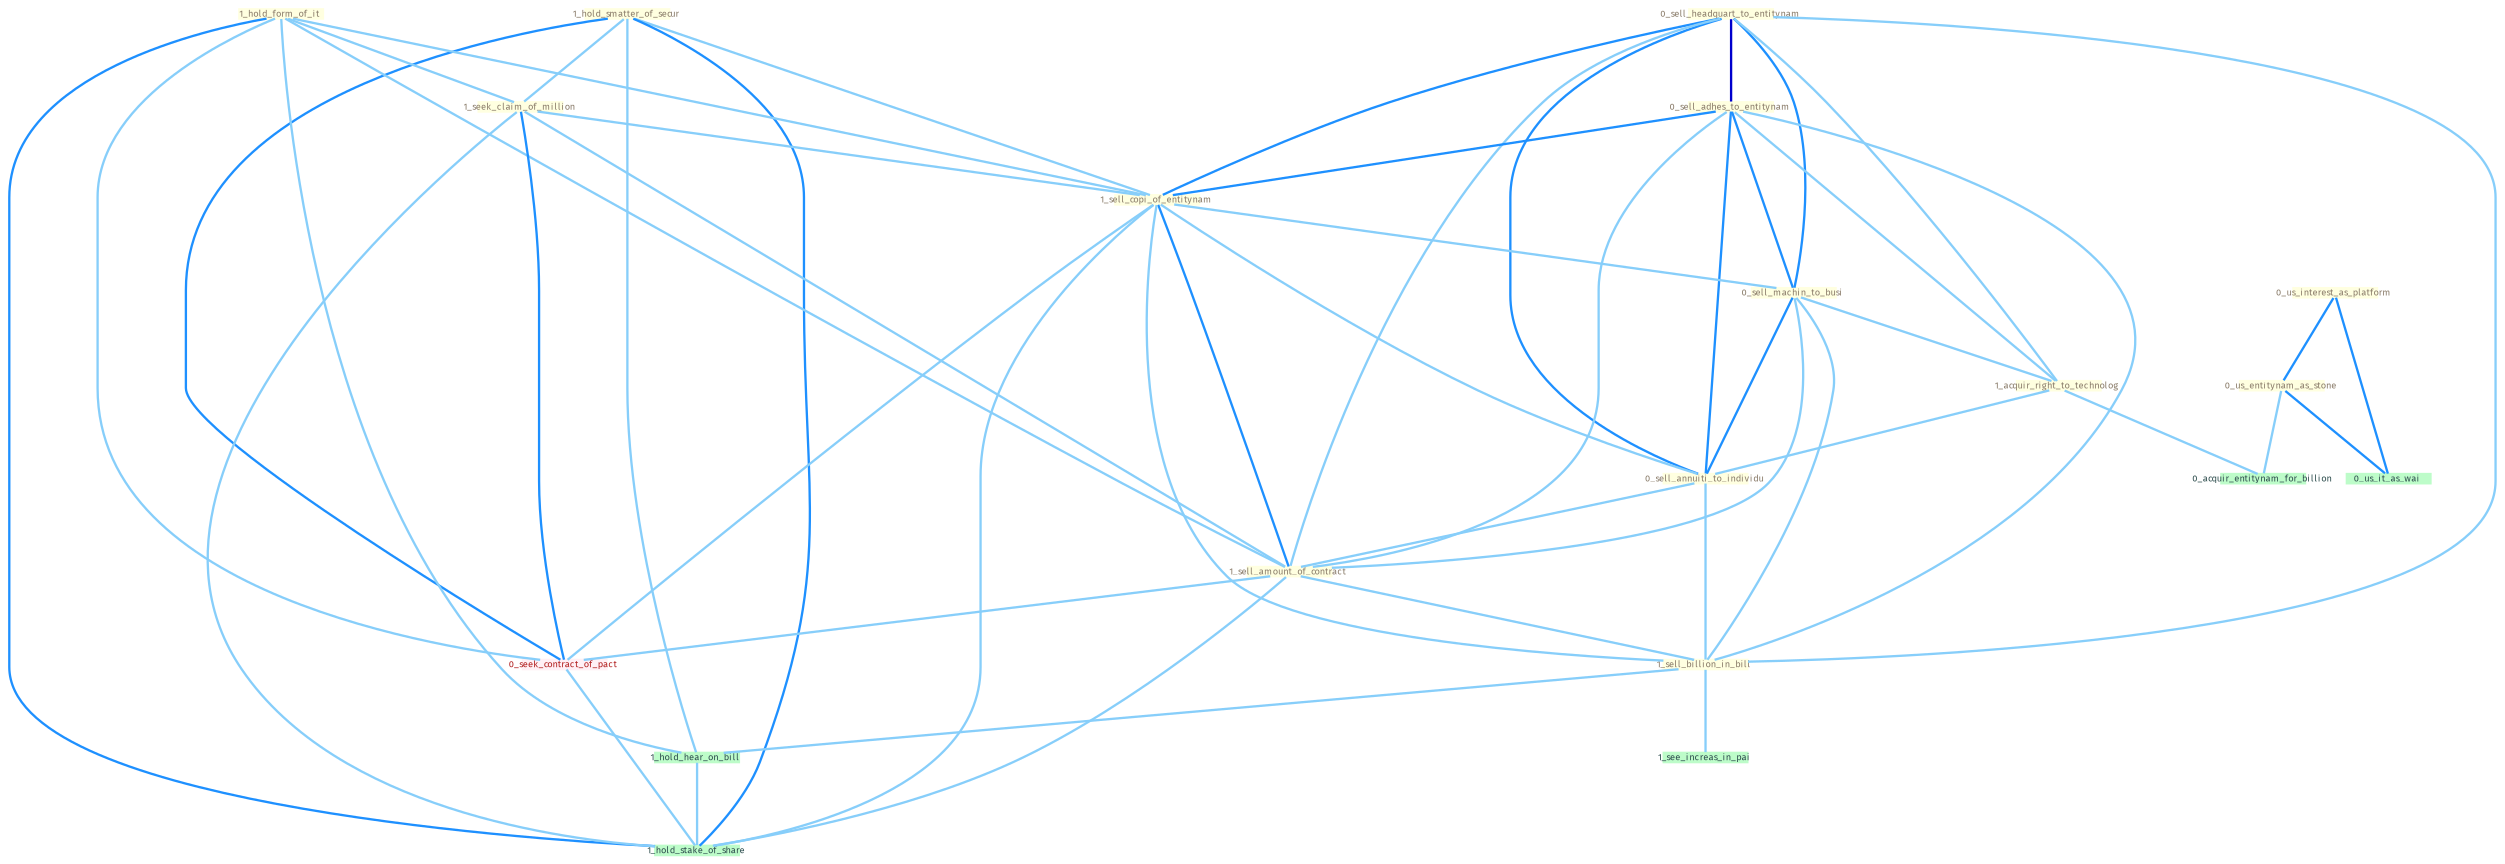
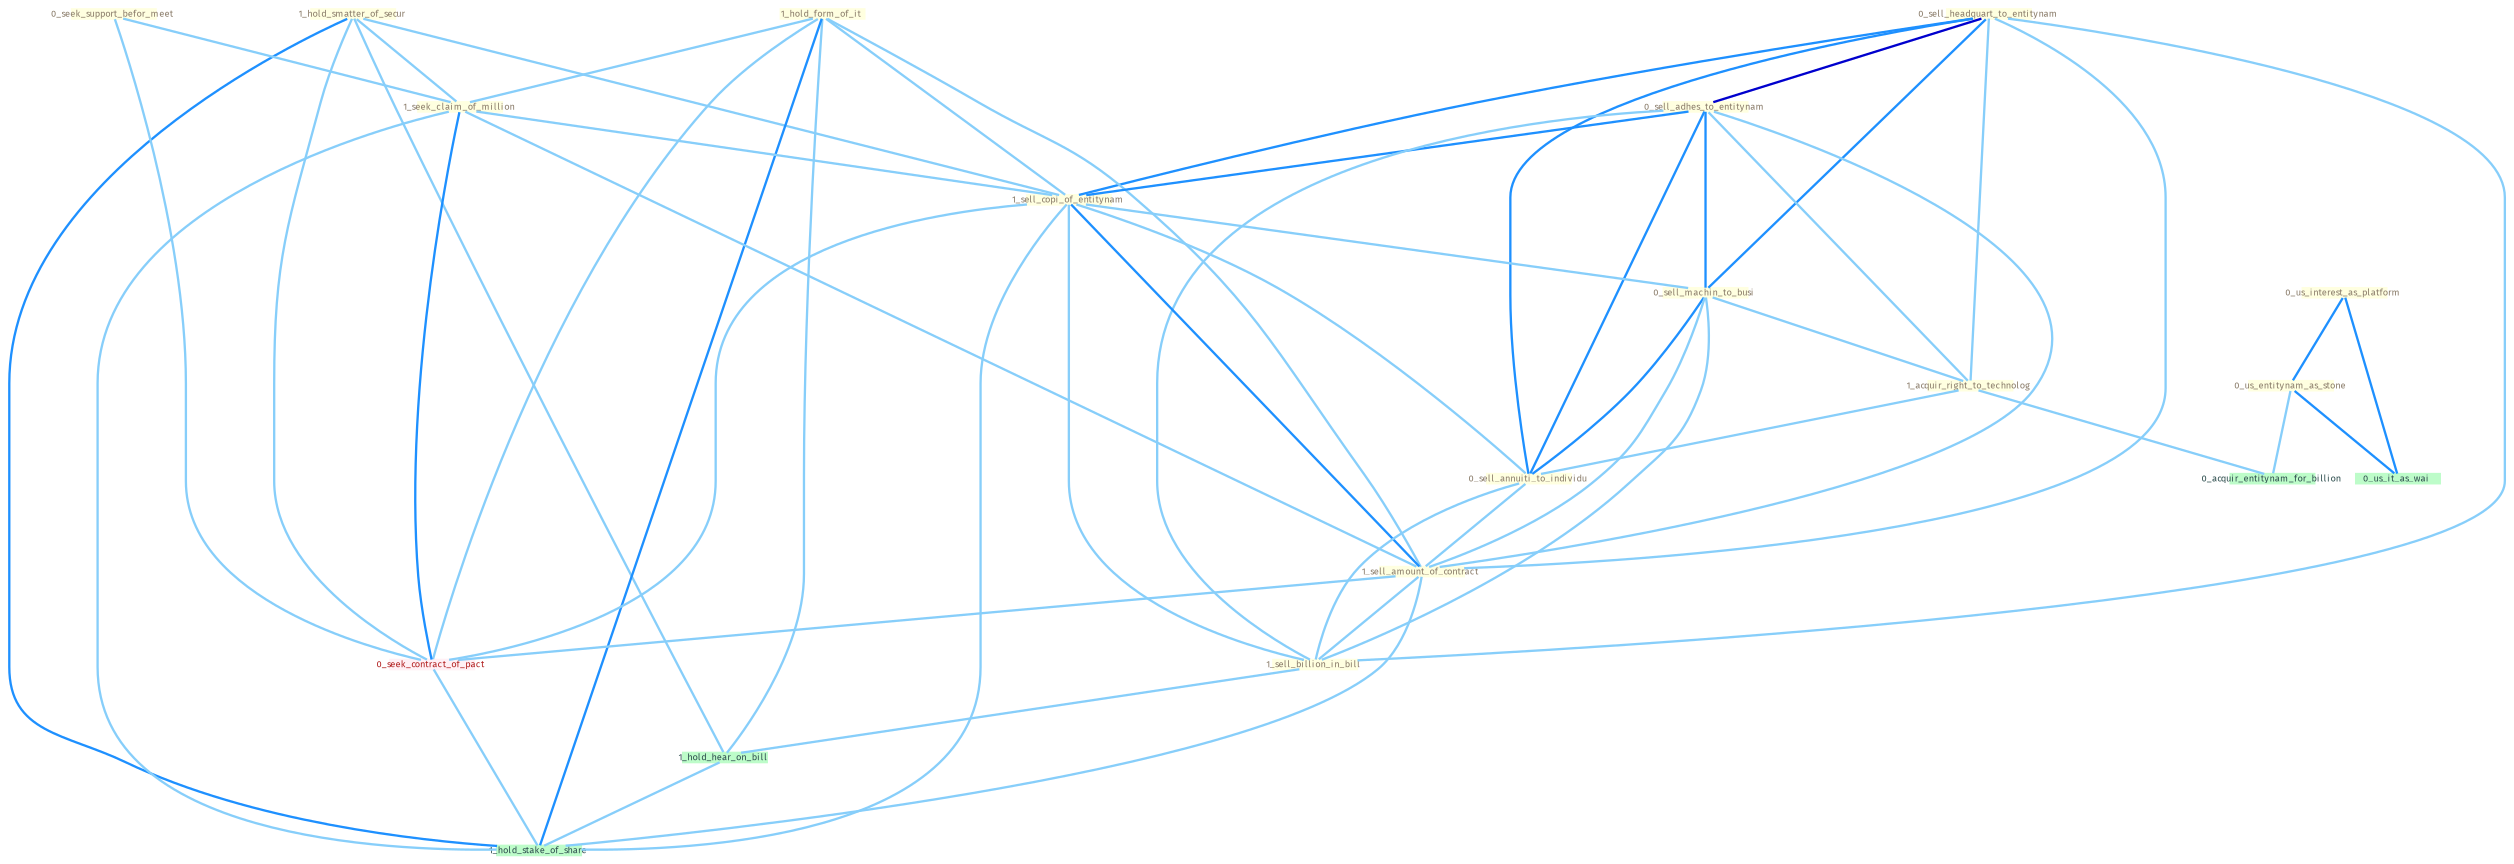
none -> (114, 14)
(186, 301) -> (274, 367)
(1706, 757) -> none
